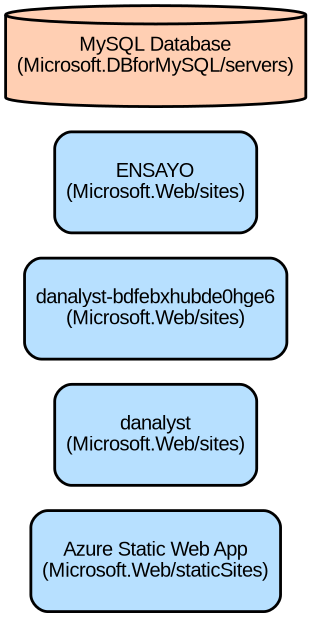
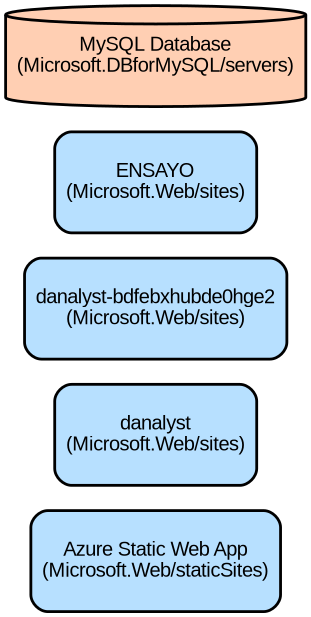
(156, 309) -> (156, 309)
